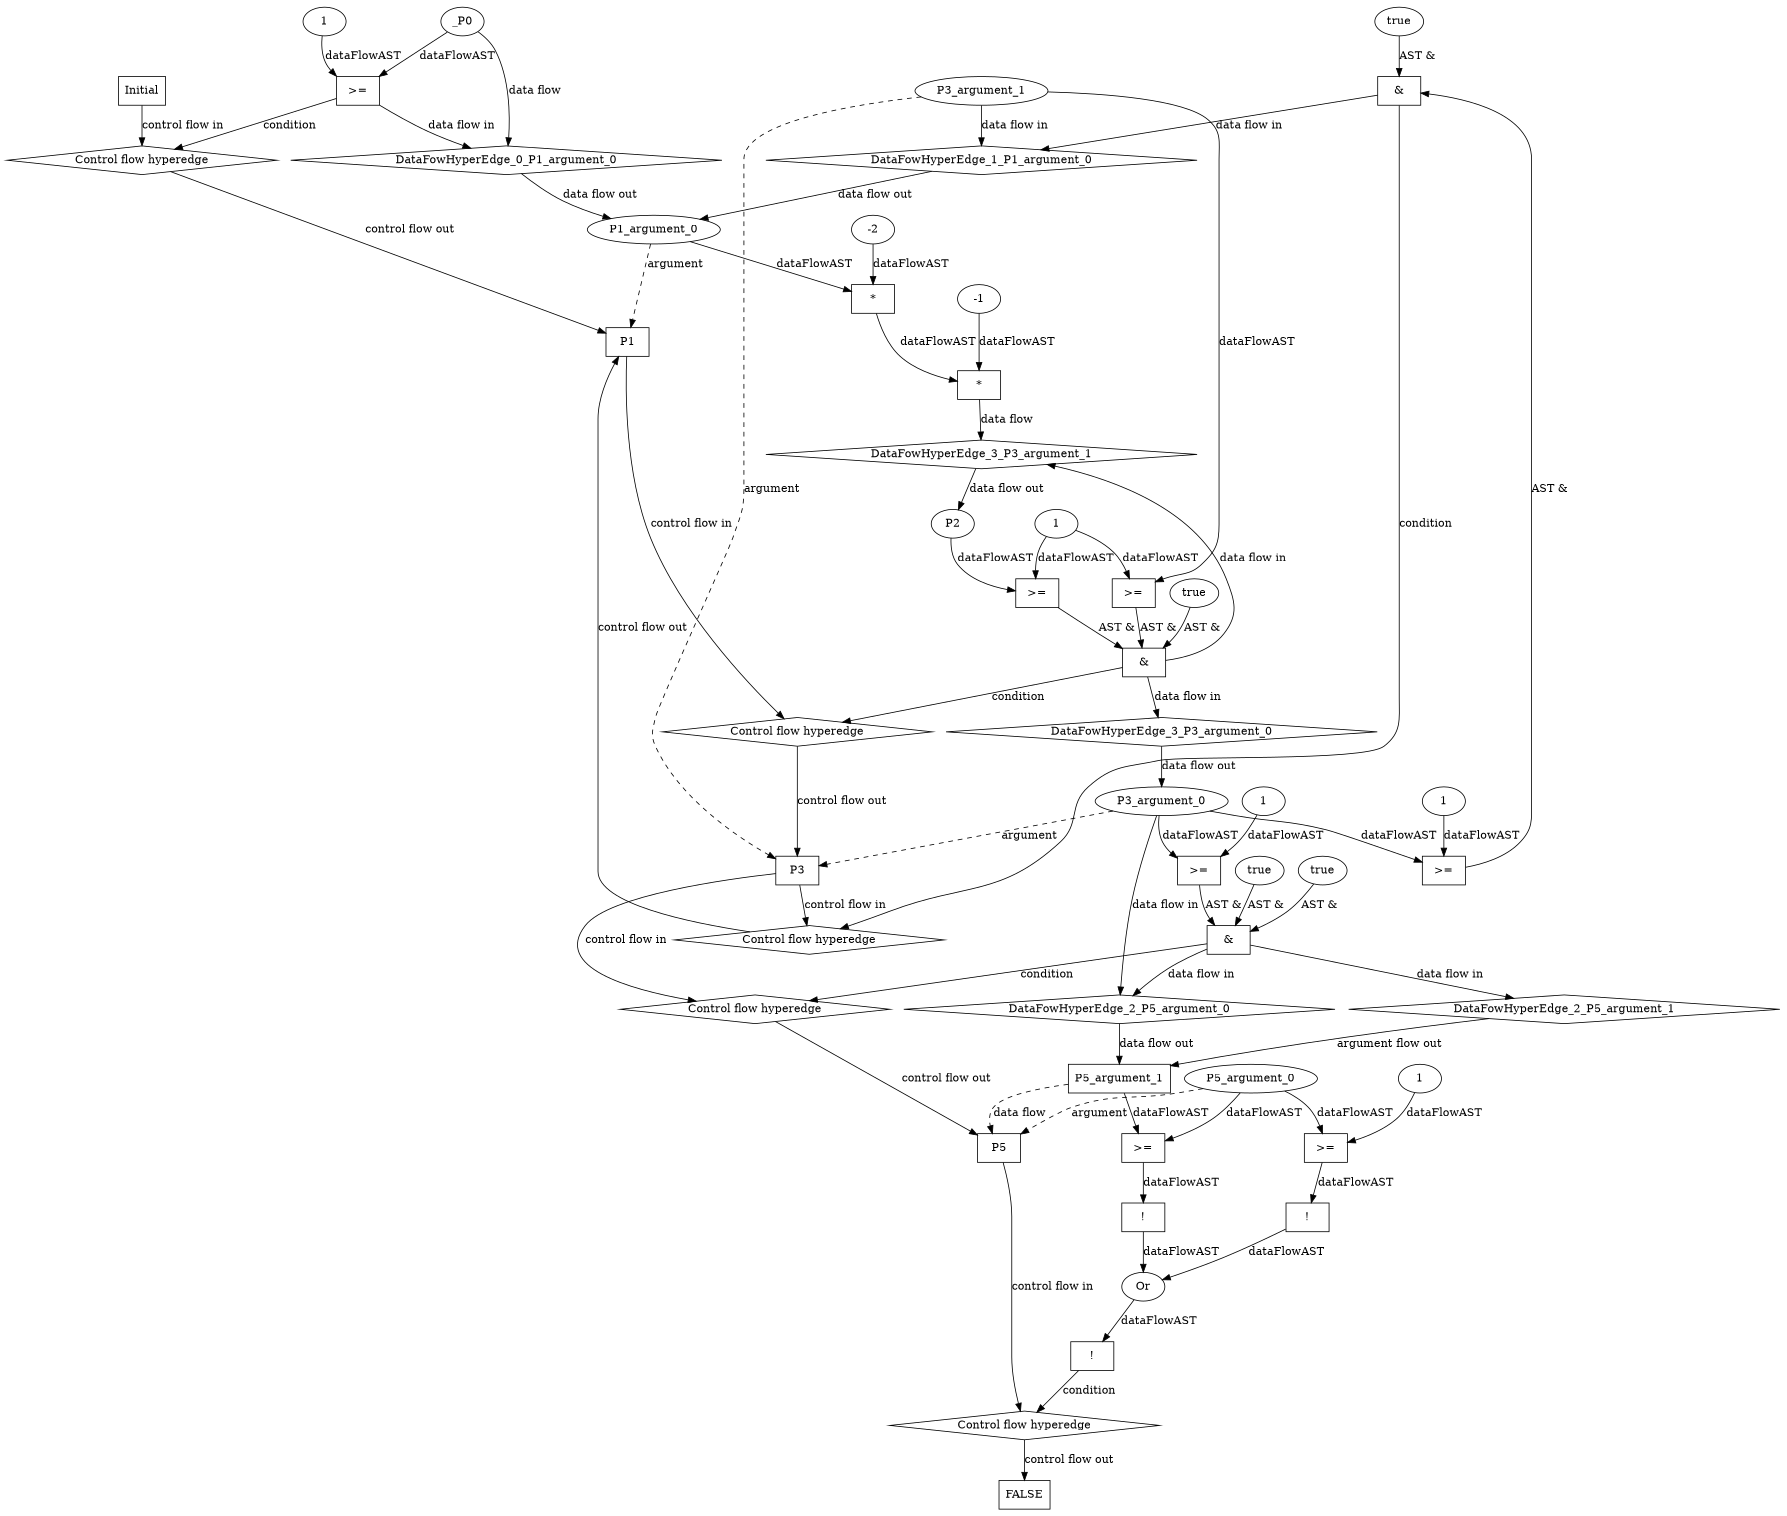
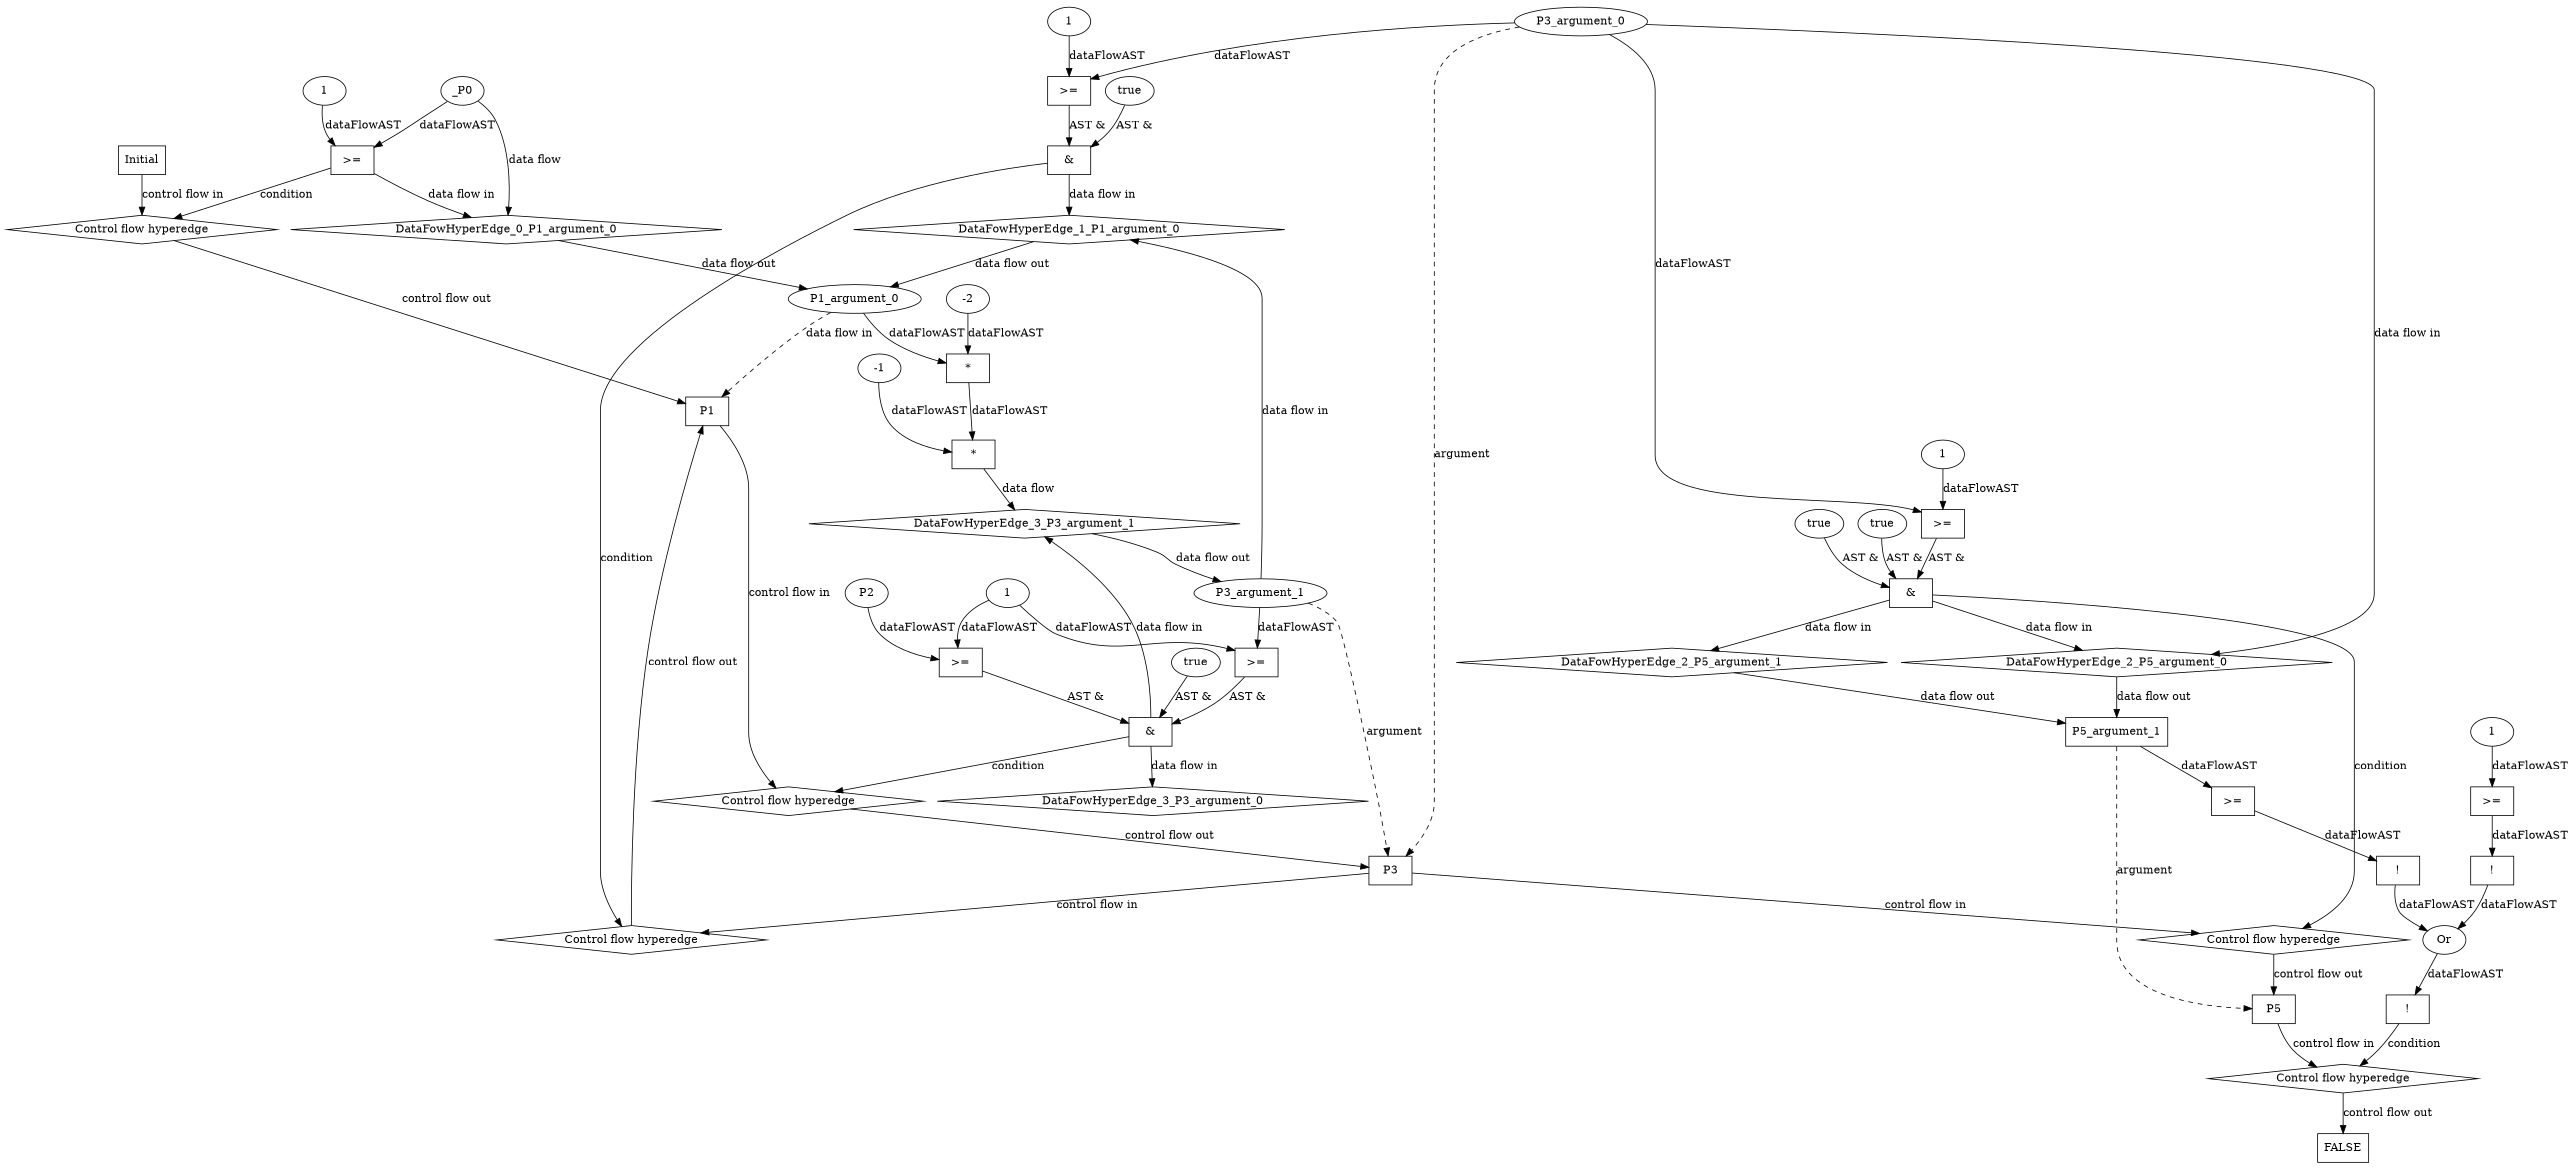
(675, 264) -> (840, 334)
(969, 485) -> (1155, 551)
(1162, 766) -> none
(1390, 1044) -> (1958, 697)
(1251, 1079) -> none
(1020, 1113) -> (2145, 871)
